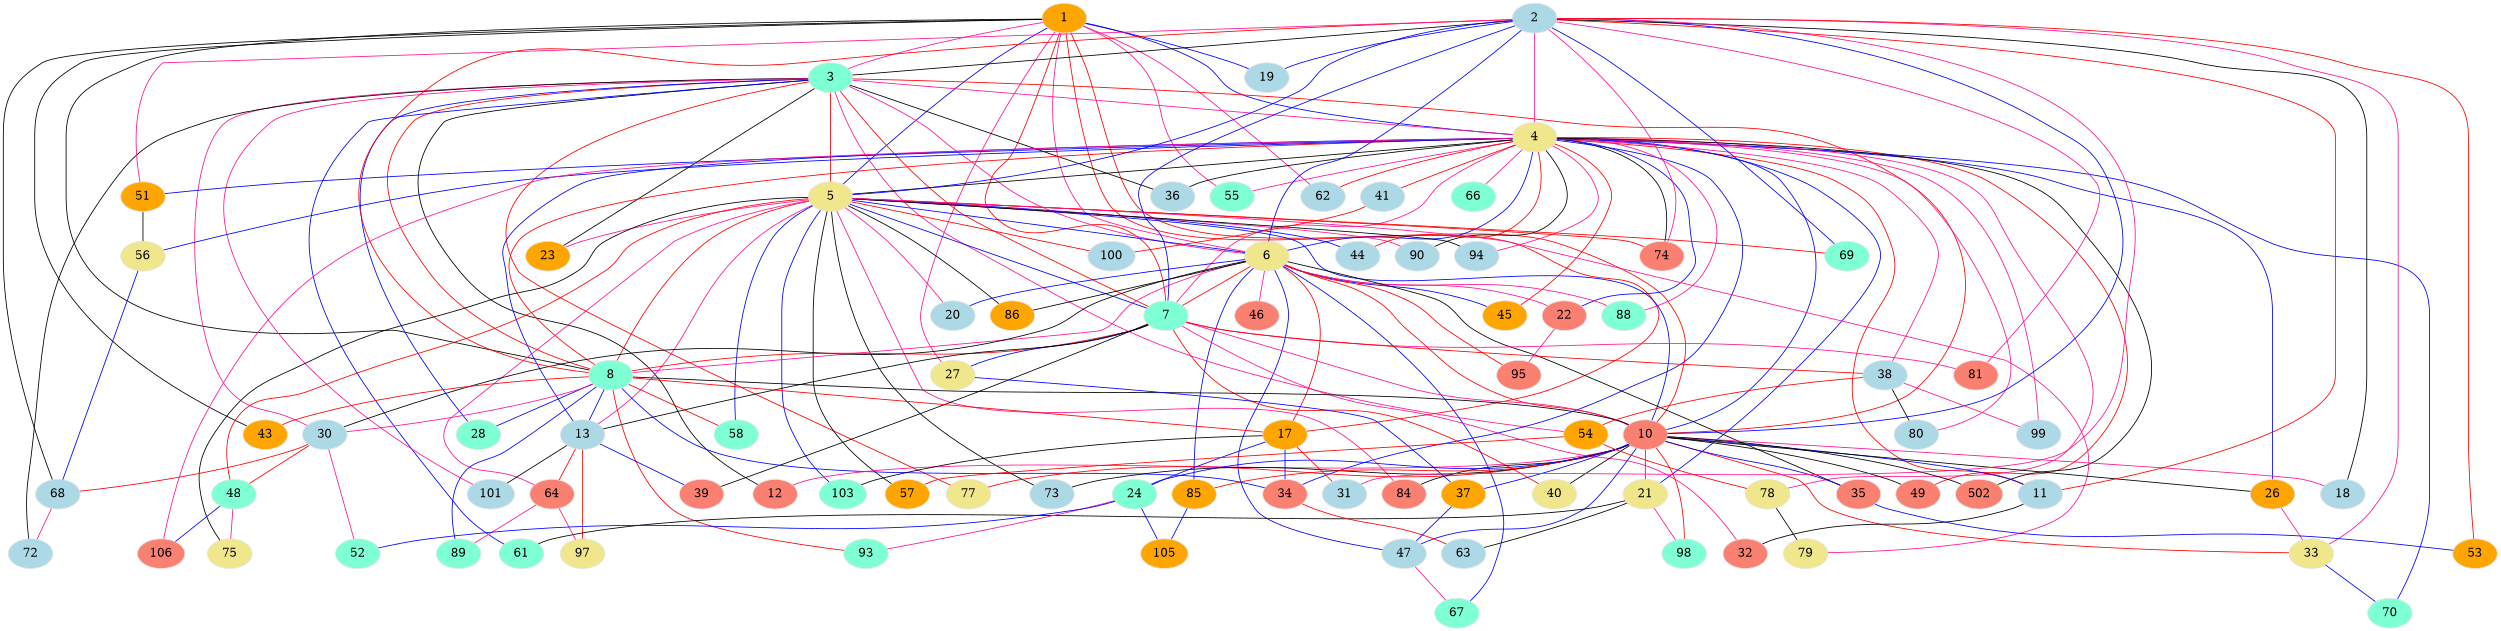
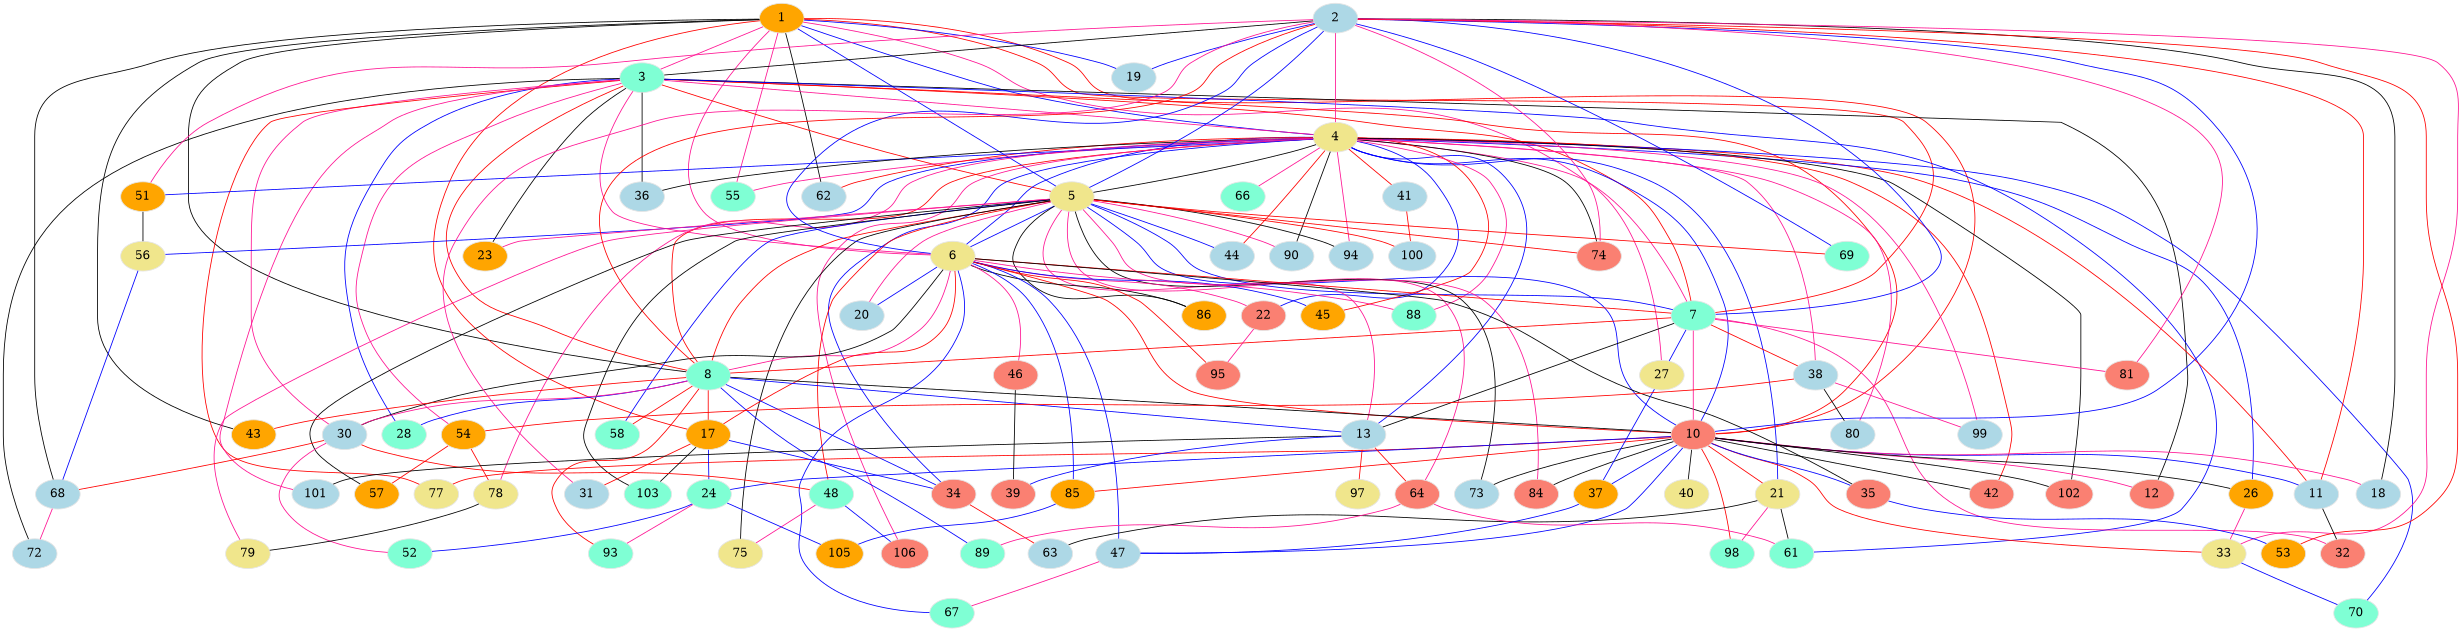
(1209, 100) -> (803, 104)
(782, 341) -> (732, 243)
(1369, 412) -> none
(914, 416) -> (1014, 435)
(1918, 494) -> (1992, 494)
(1979, 494) -> (2069, 494)
(567, 522) -> (1630, 523)
